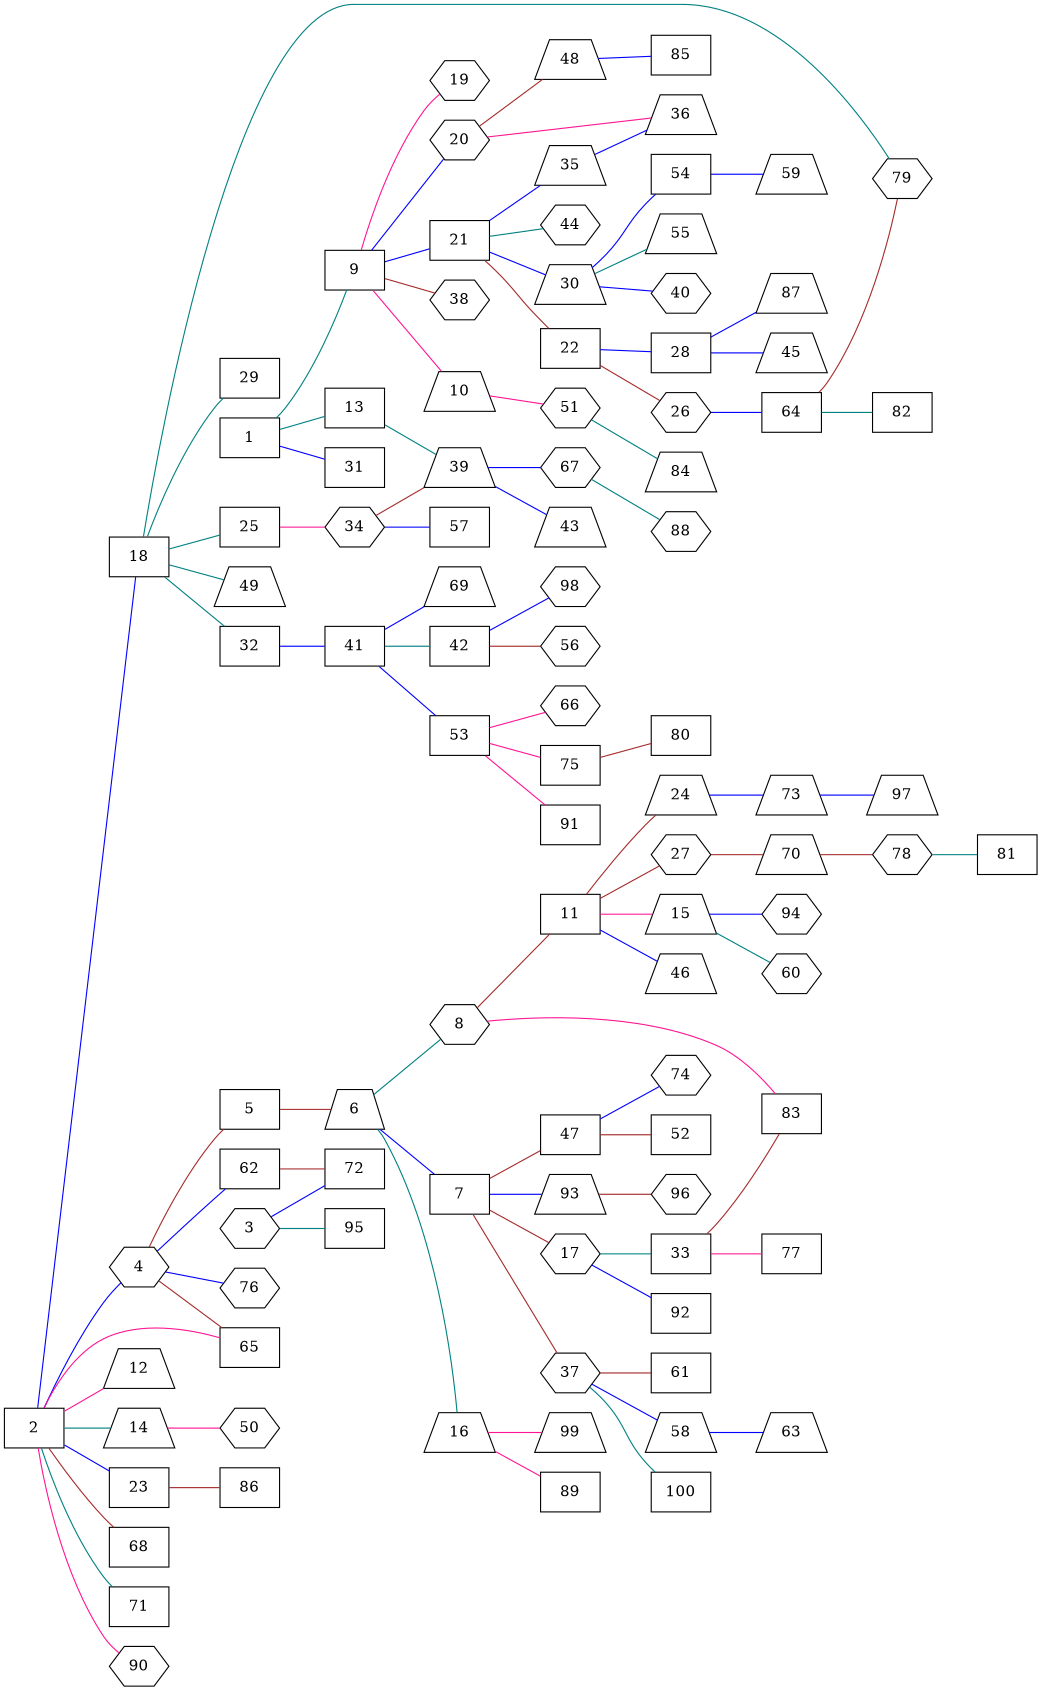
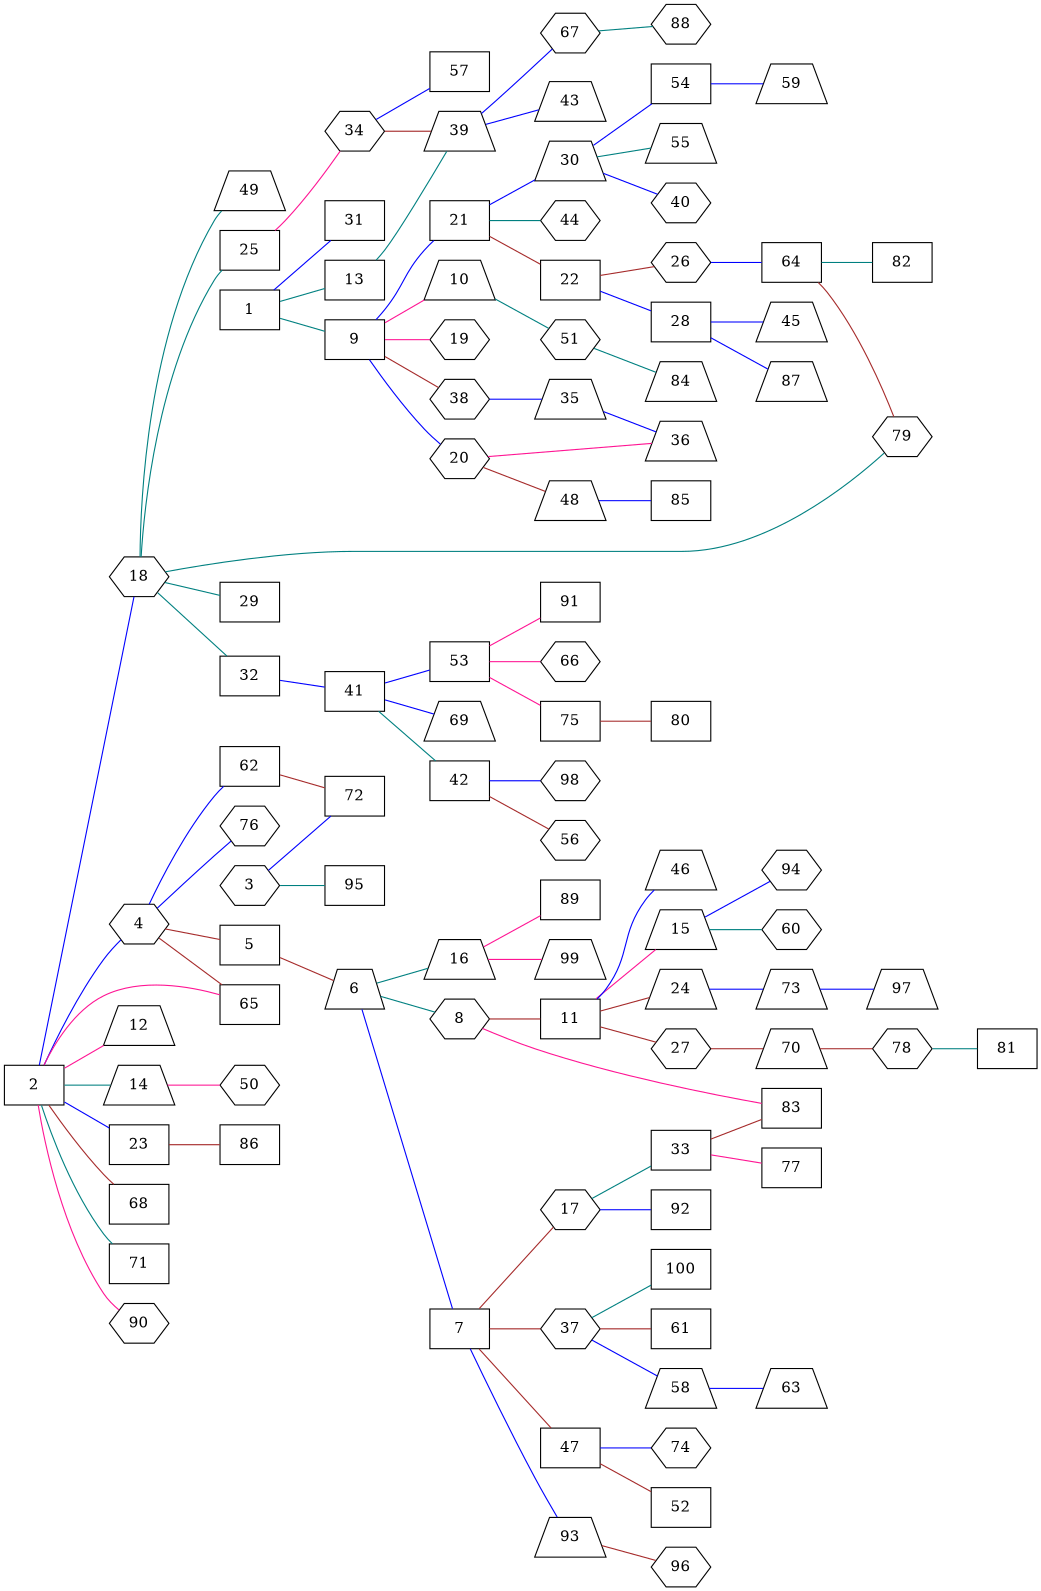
(515, 203) -> (516, 399)
(517, 400) -> (522, 314)
(139, 557) -> (139, 577)
